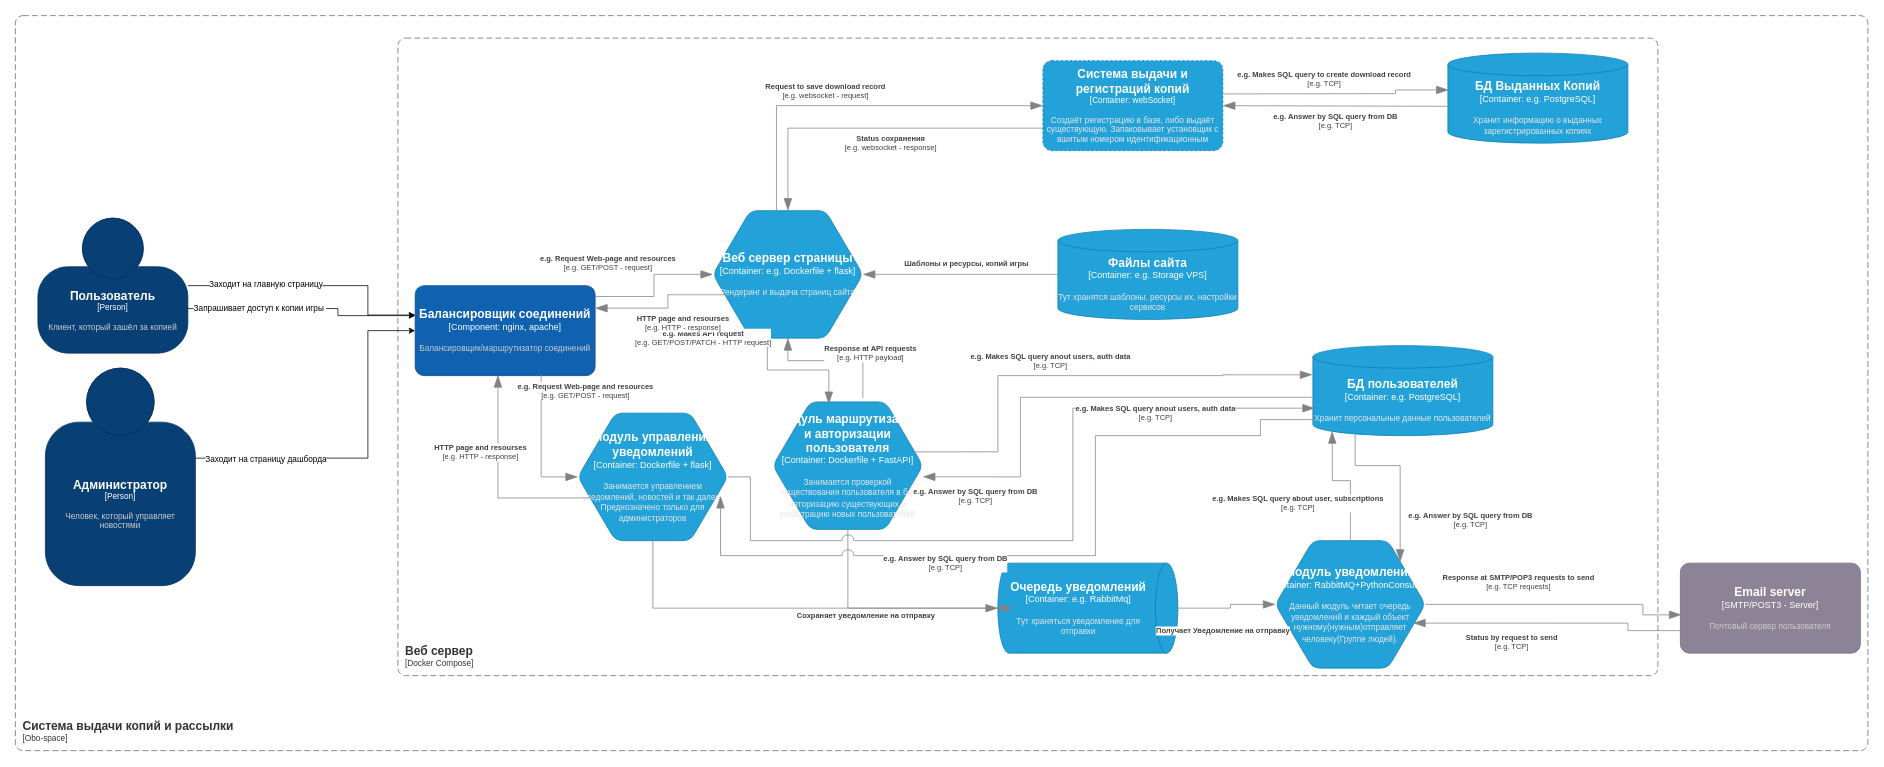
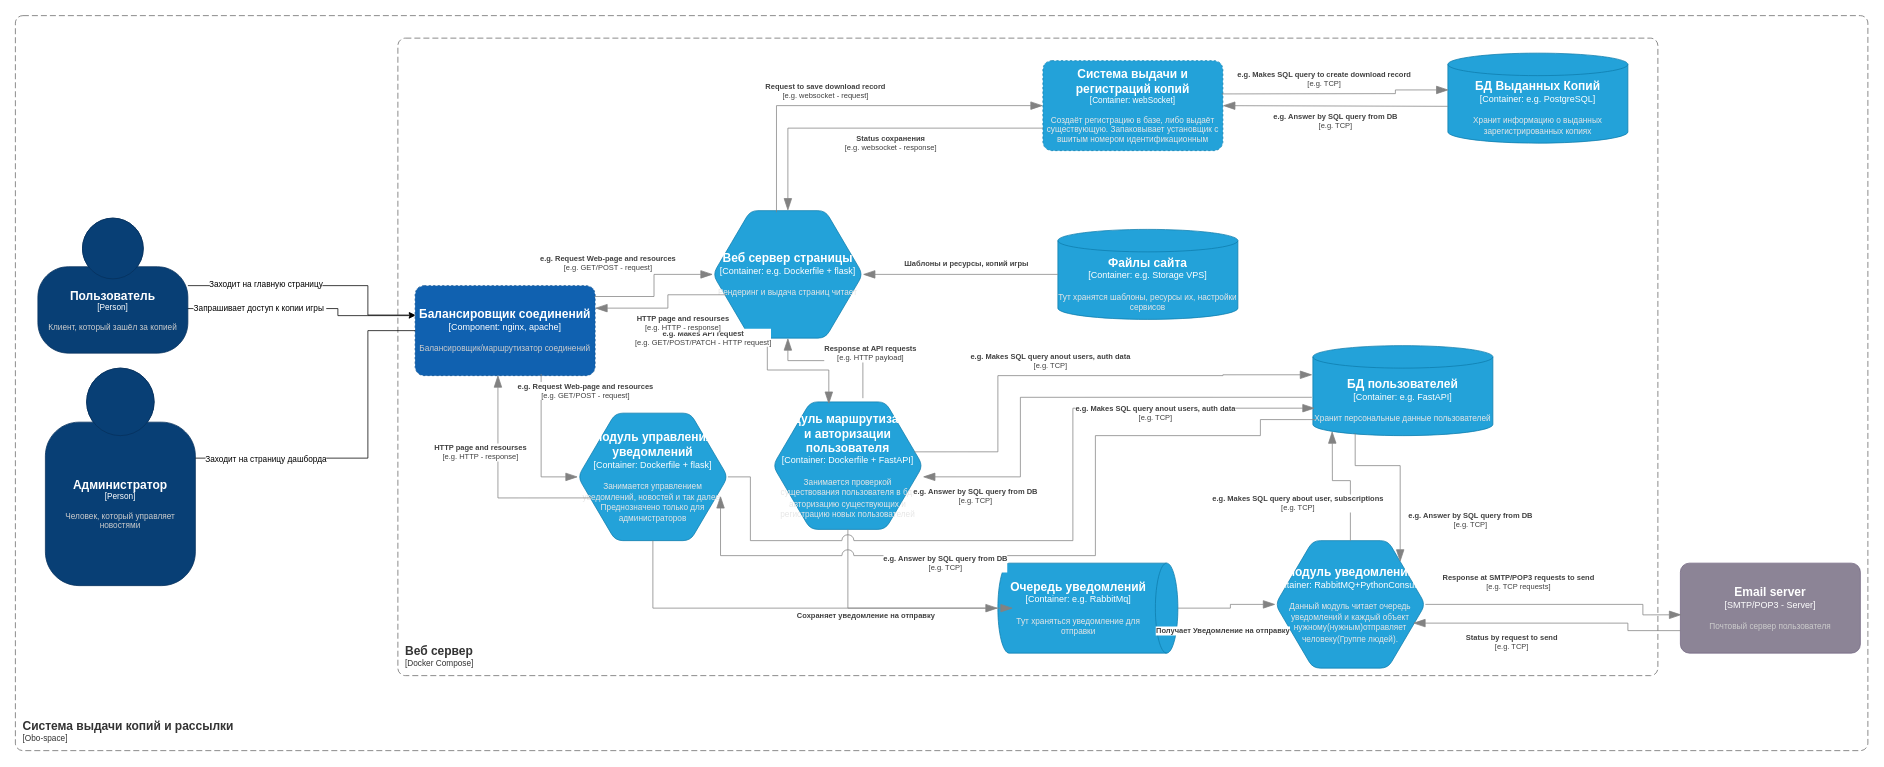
(788, 274) -> (788, 274)
(408, 330) -> (410, 330)
(505, 330) -> (505, 330)
(1403, 400) -> (1403, 400)
(1770, 608) -> (1770, 608)
